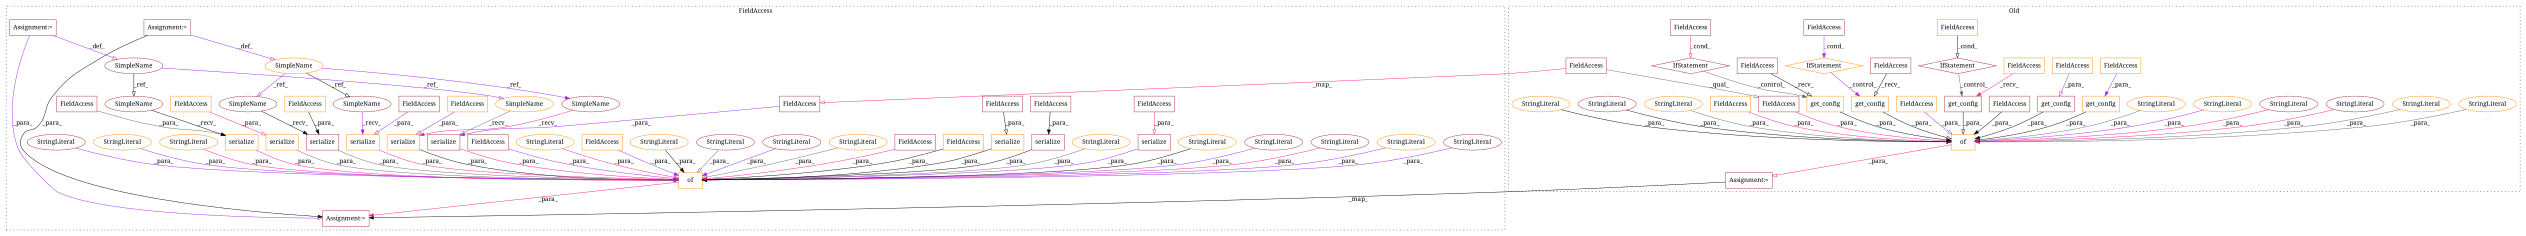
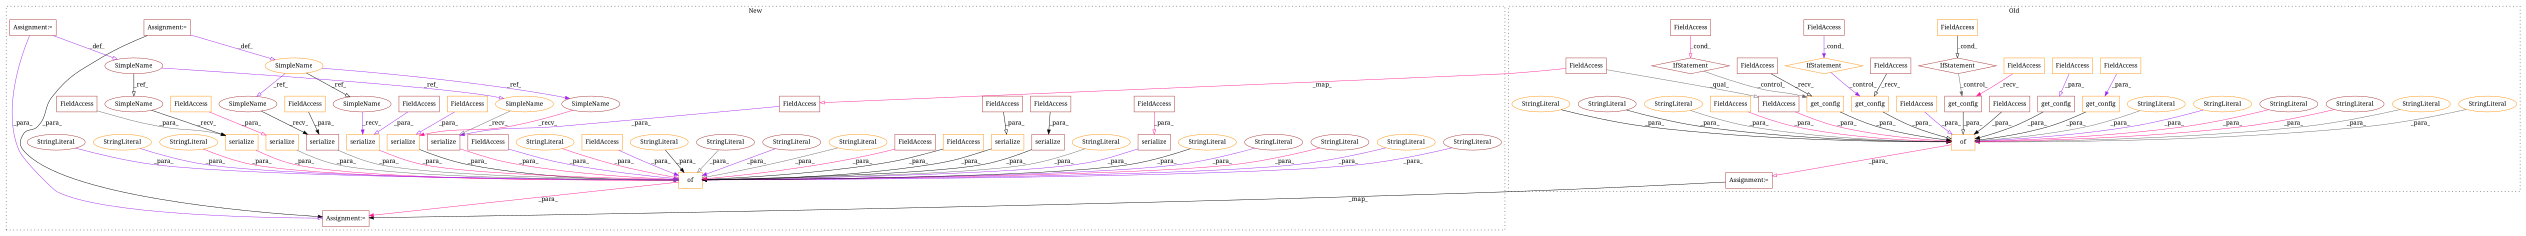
(756, 11) -> (756, 11)
